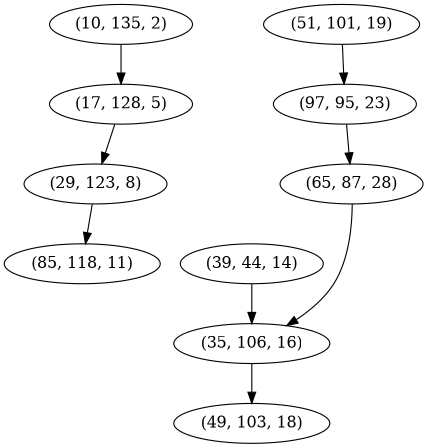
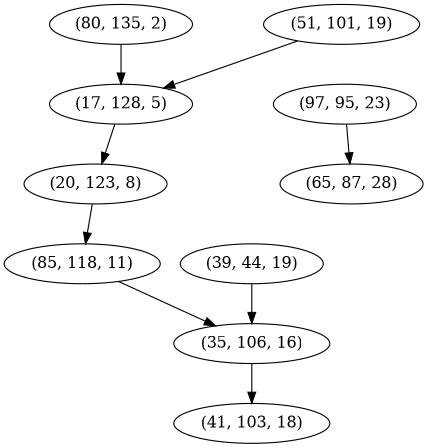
(121, 24) -> (121, 24)
(343, 59) -> (236, 63)
(96, 184) -> (96, 184)
(252, 264) -> (252, 264)
(341, 270) -> (162, 301)
(252, 423) -> (252, 423)
